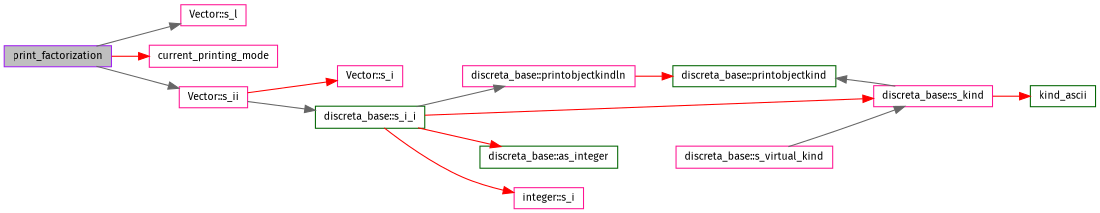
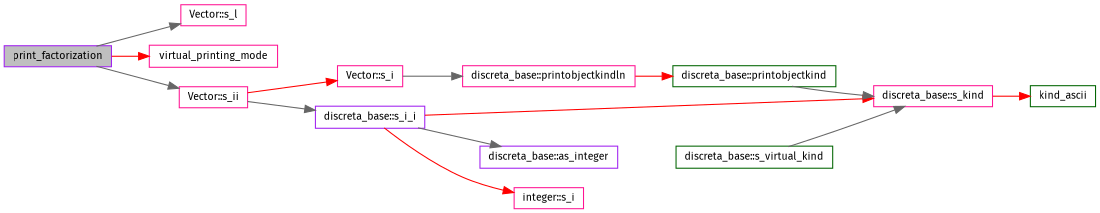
(213, 56) -> (213, 56)
(871, 83) -> (827, 91)
(455, 98) -> (427, 76)
(370, 117) -> (370, 117)
(454, 136) -> (454, 136)
(549, 157) -> (549, 157)
(754, 157) -> (754, 157)
